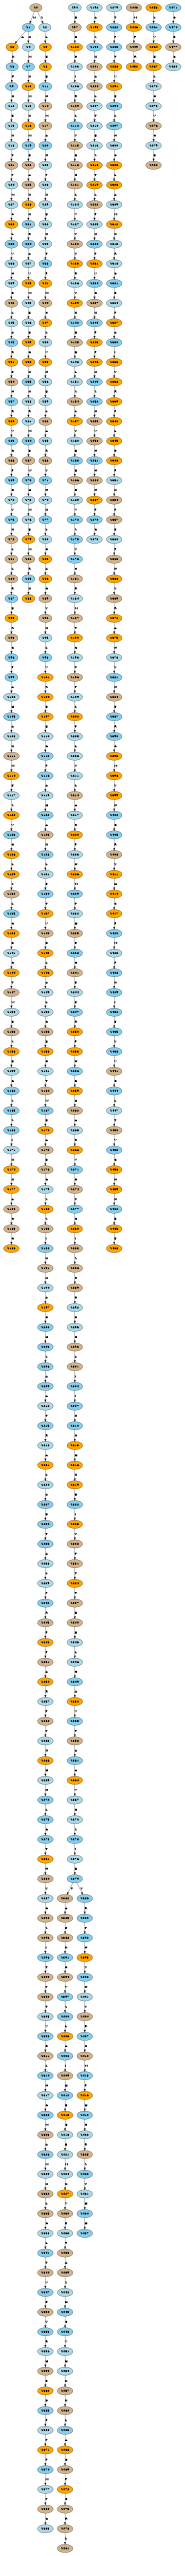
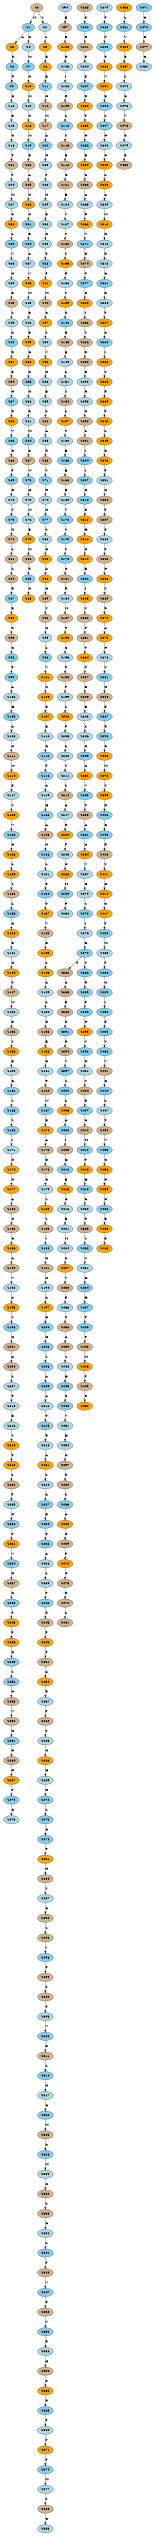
(76, 195) -> (66, 195)
(75, 922) -> none
none -> (11, 1268)
none -> (85, 1327)
